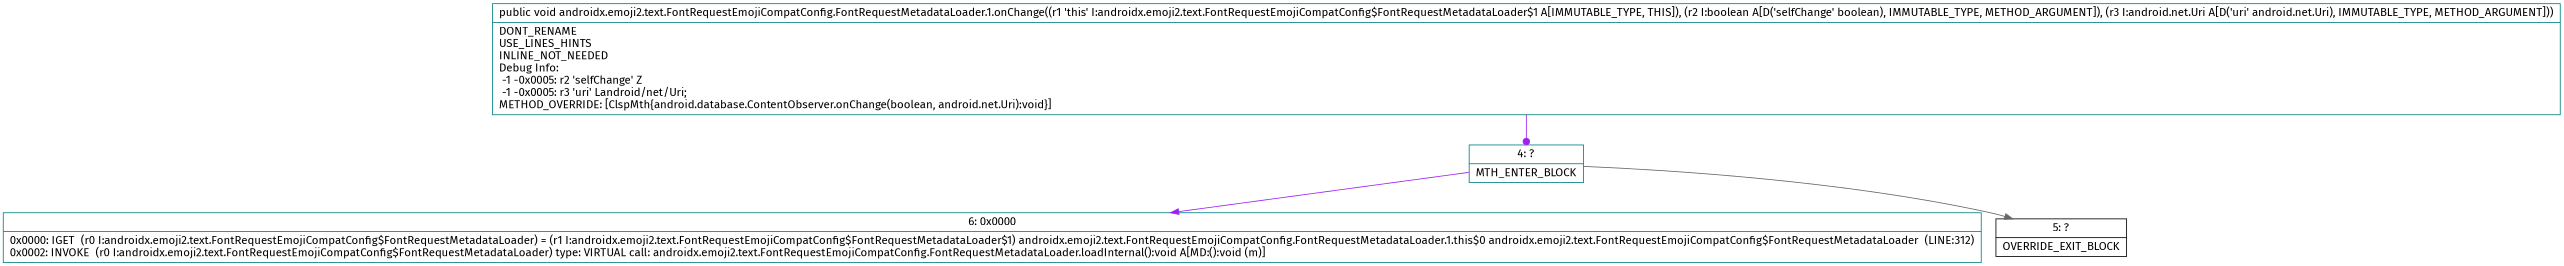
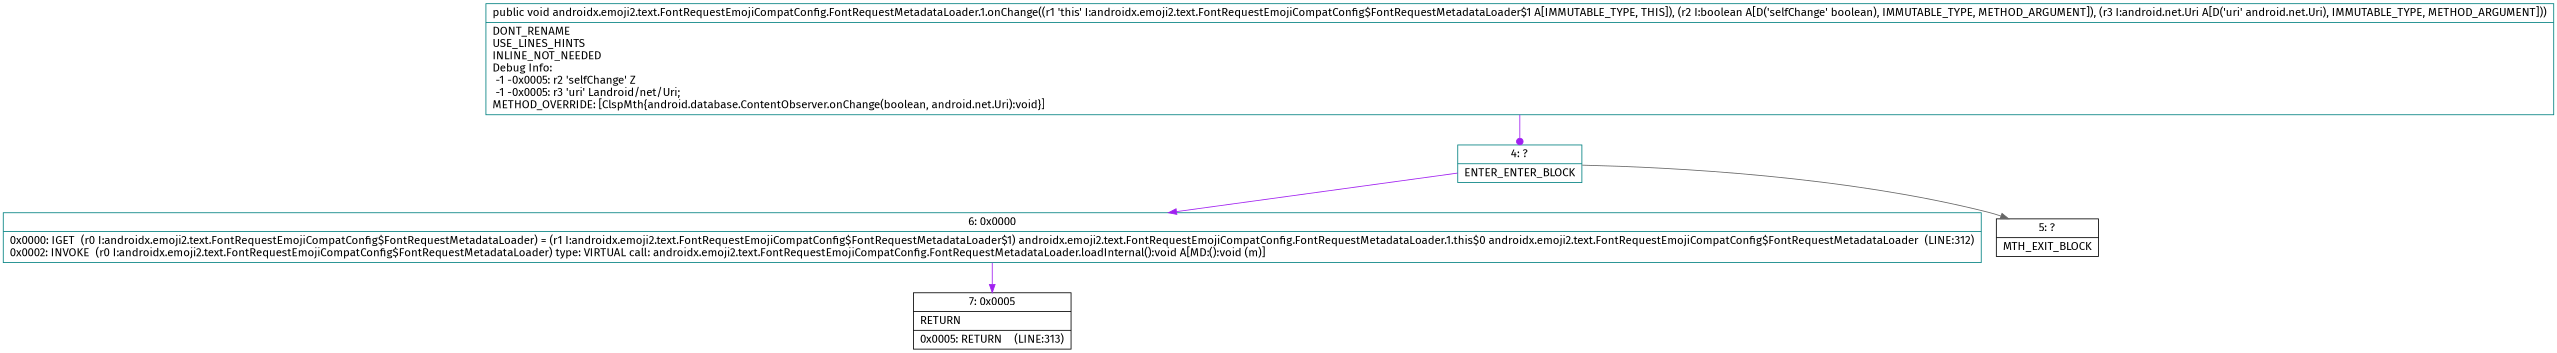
(1526, 173) -> (1520, 173)
(2061, 247) -> (2047, 247)
none -> (992, 321)
